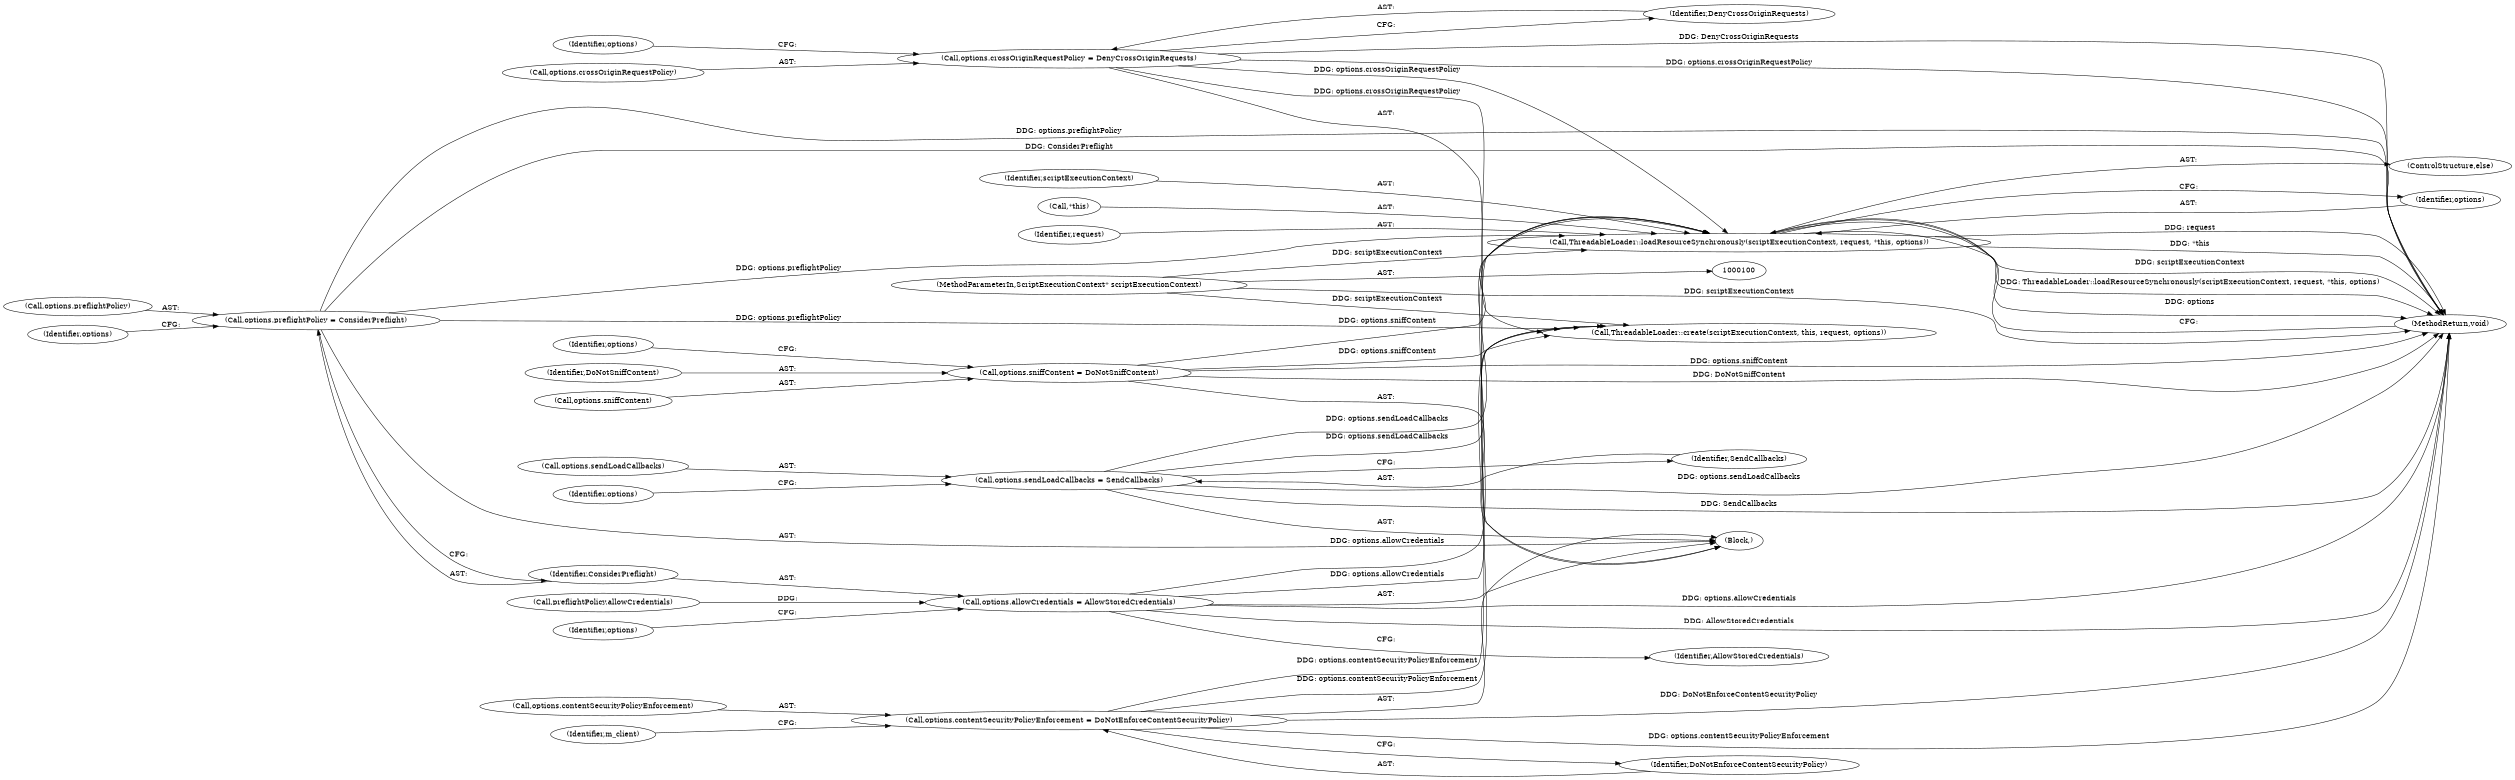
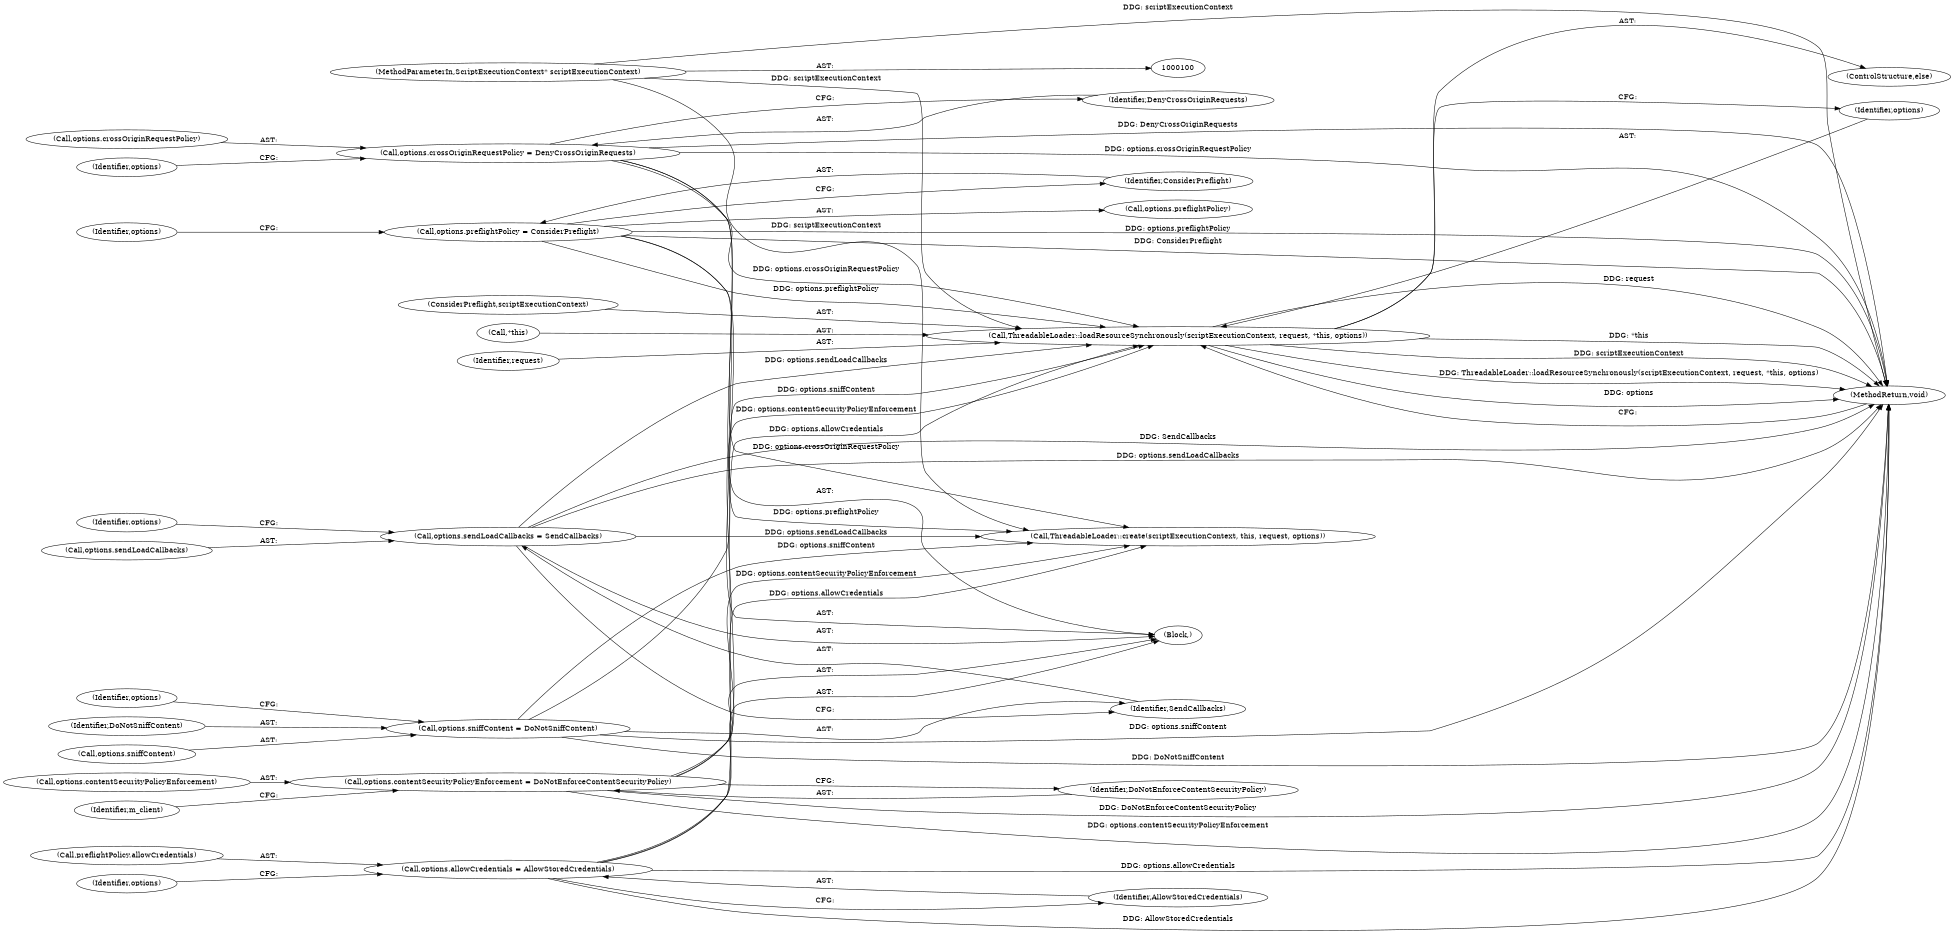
(1069, 179) -> (508, 305)
(179, 312) -> (852, 216)
(1461, 408) -> (888, 738)
(814, 587) -> (849, 889)
(789, 599) -> (270, 856)
